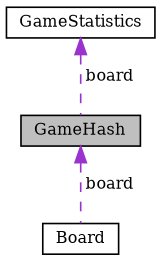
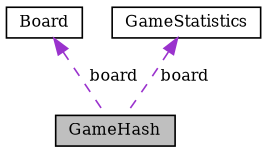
(81, 193) -> (85, 83)
